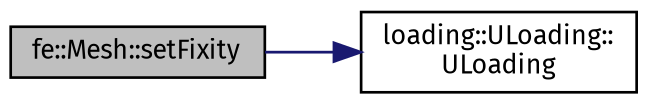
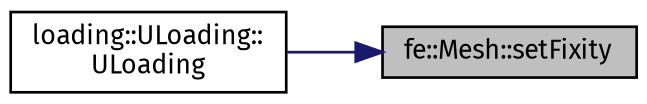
(299, 52) -> (321, 52)
